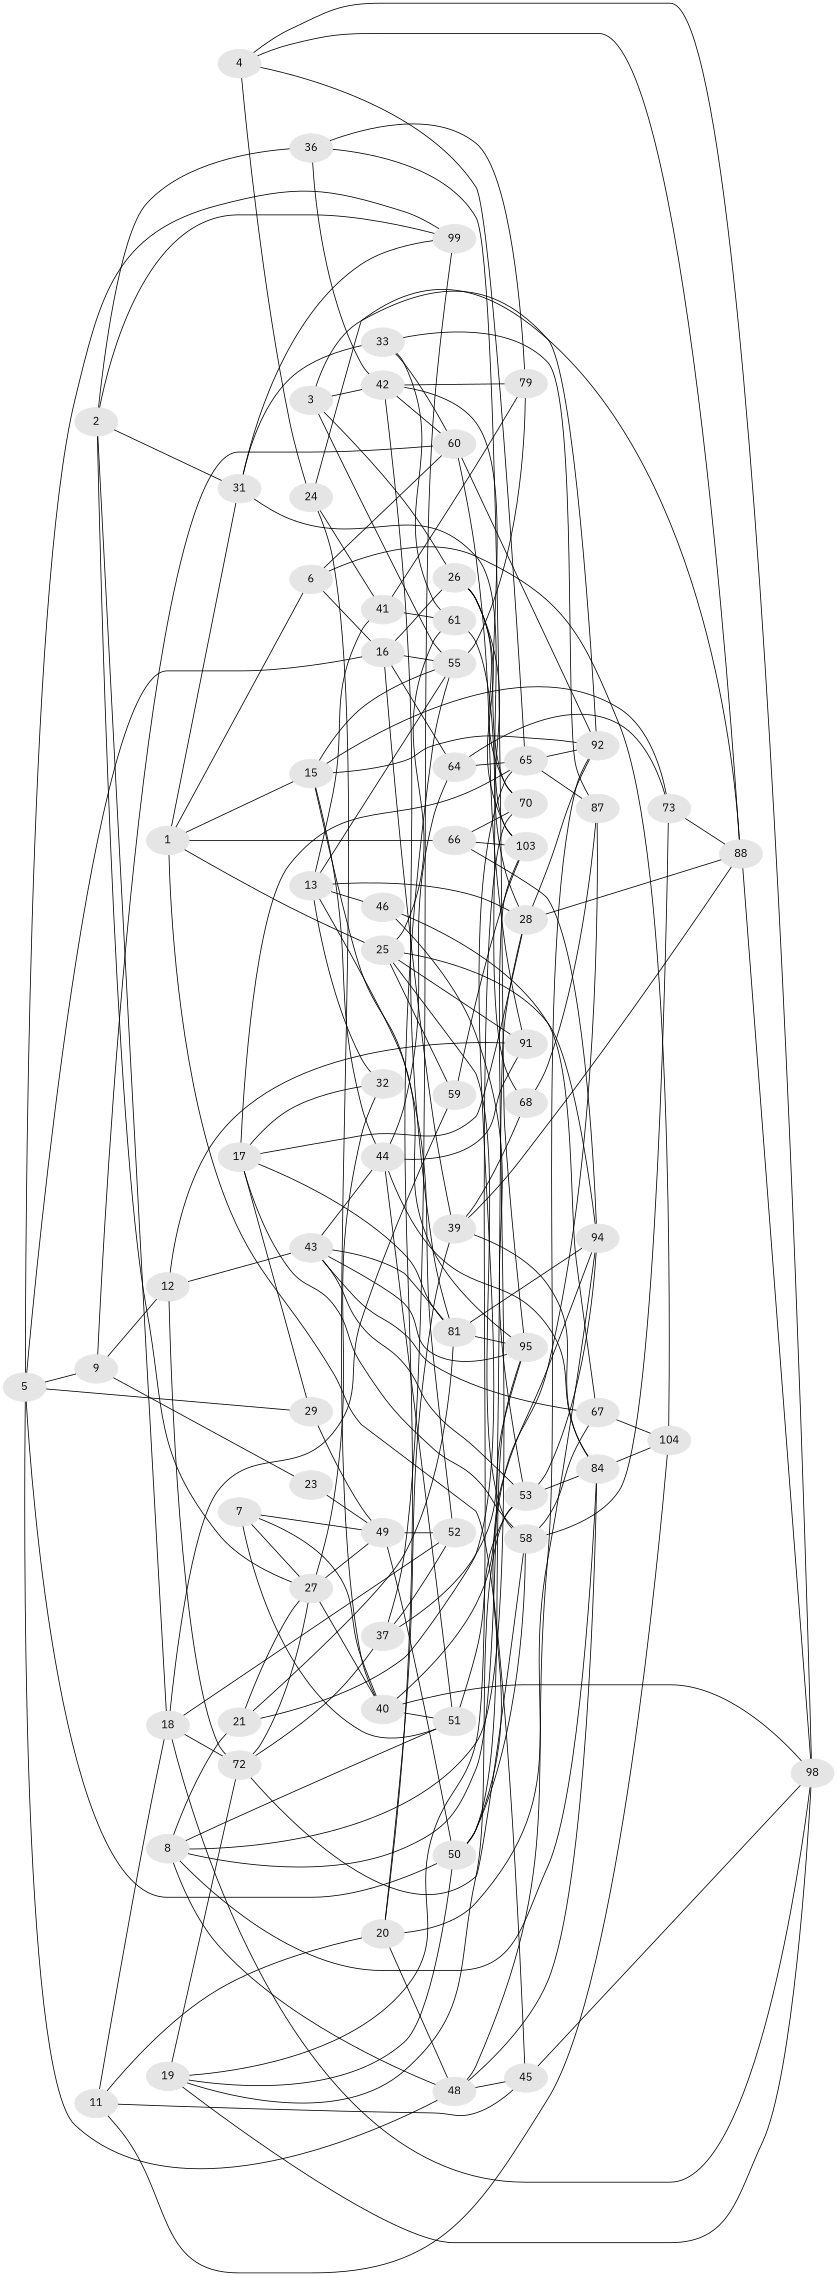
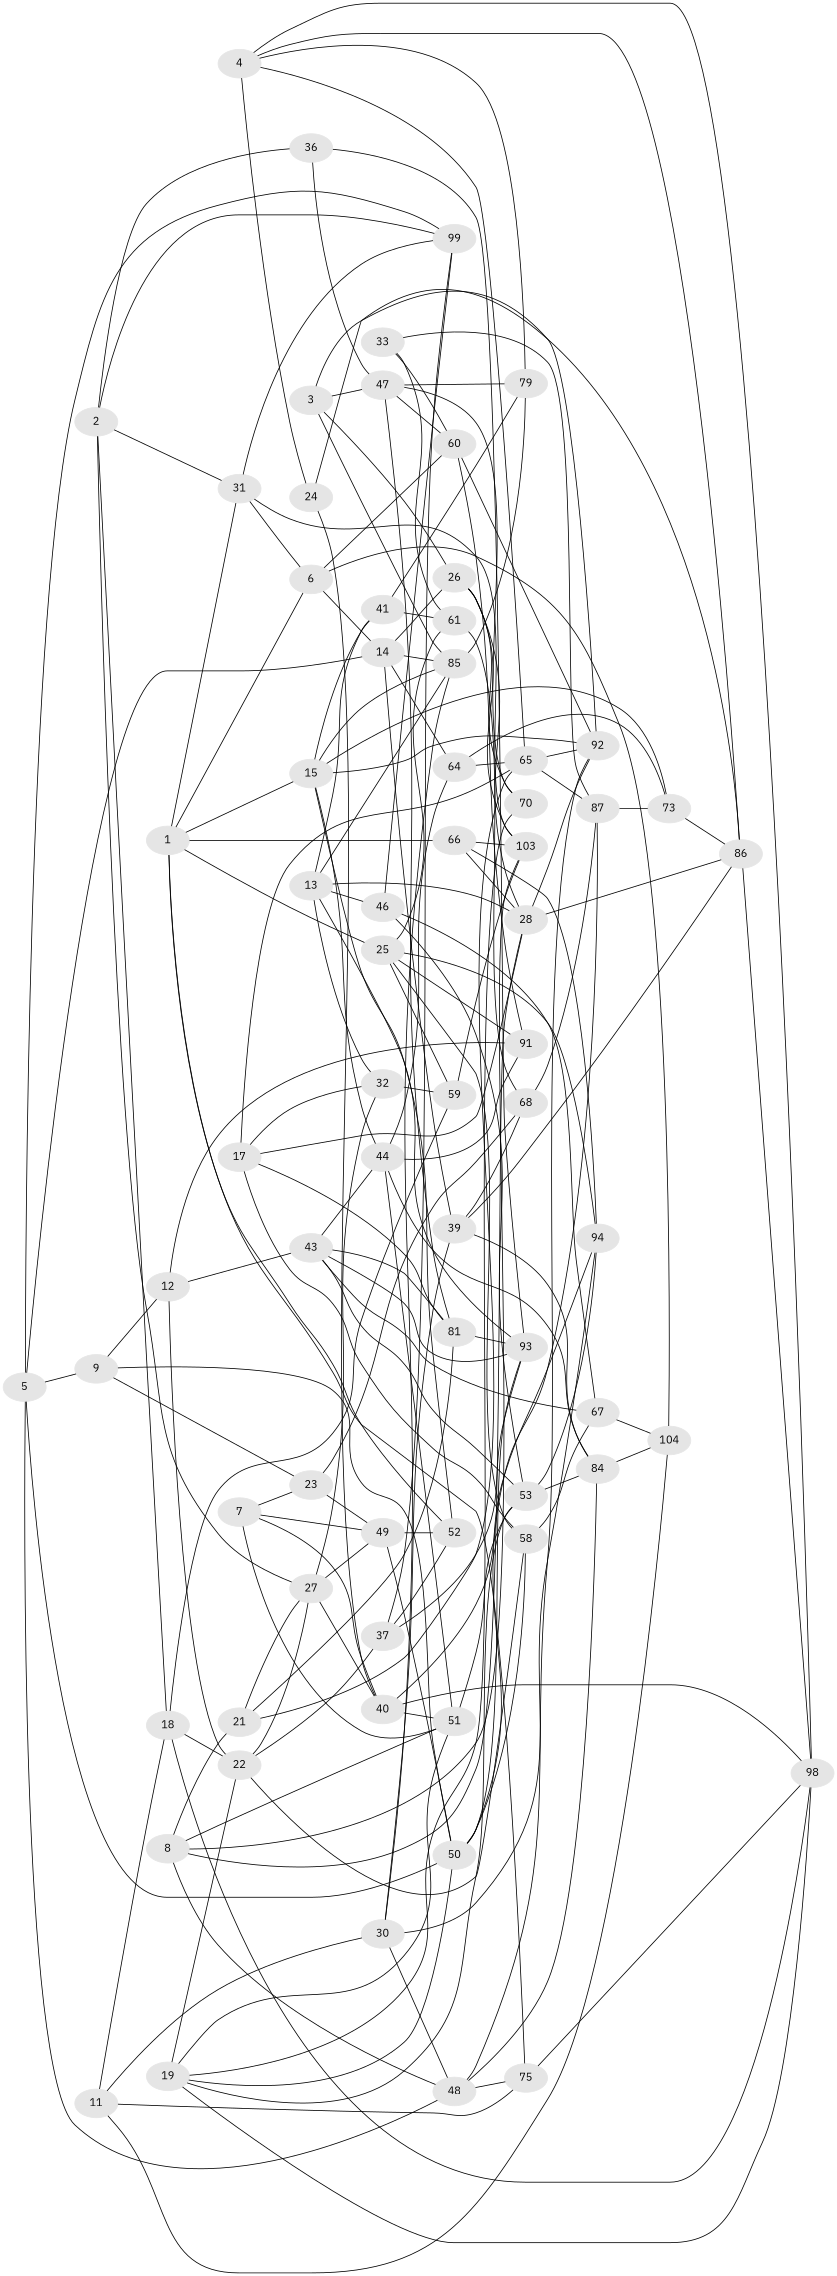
(496, 179) -> (493, 112)
(383, 385) -> (383, 385)
(278, 393) -> (275, 535)
(347, 553) -> (335, 687)
none -> (417, 573)
(383, 653) -> (383, 653)
(454, 664) -> (454, 664)
(142, 797) -> (391, 1499)
(488, 824) -> (479, 868)
(741, 854) -> (741, 854)
none -> (419, 1089)
(655, 1202) -> (634, 809)
(526, 1285) -> none
none -> (390, 1301)
(526, 1347) -> (526, 1347)
(311, 1412) -> none
(275, 1550) -> (275, 1499)
(311, 1629) -> (234, 1217)
(240, 1765) -> (240, 1765)
(534, 1900) -> none
(383, 1934) -> (383, 1934)
none -> (393, 1966)
(526, 2078) -> (526, 2078)
